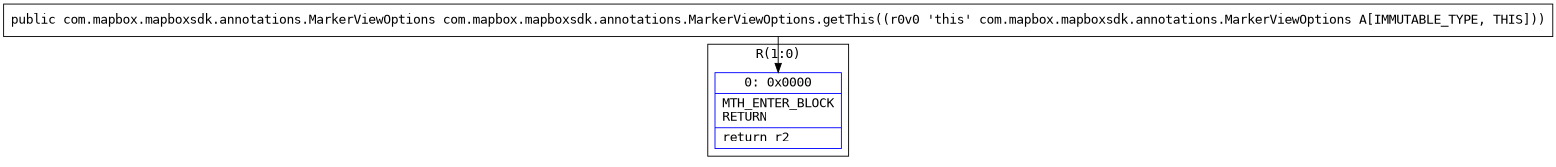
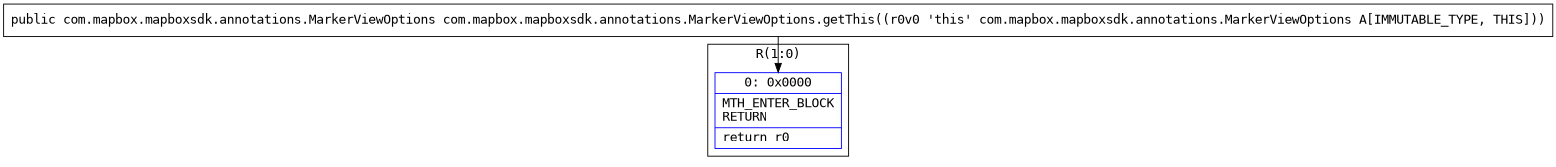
(756, 138) -> (756, 138)
